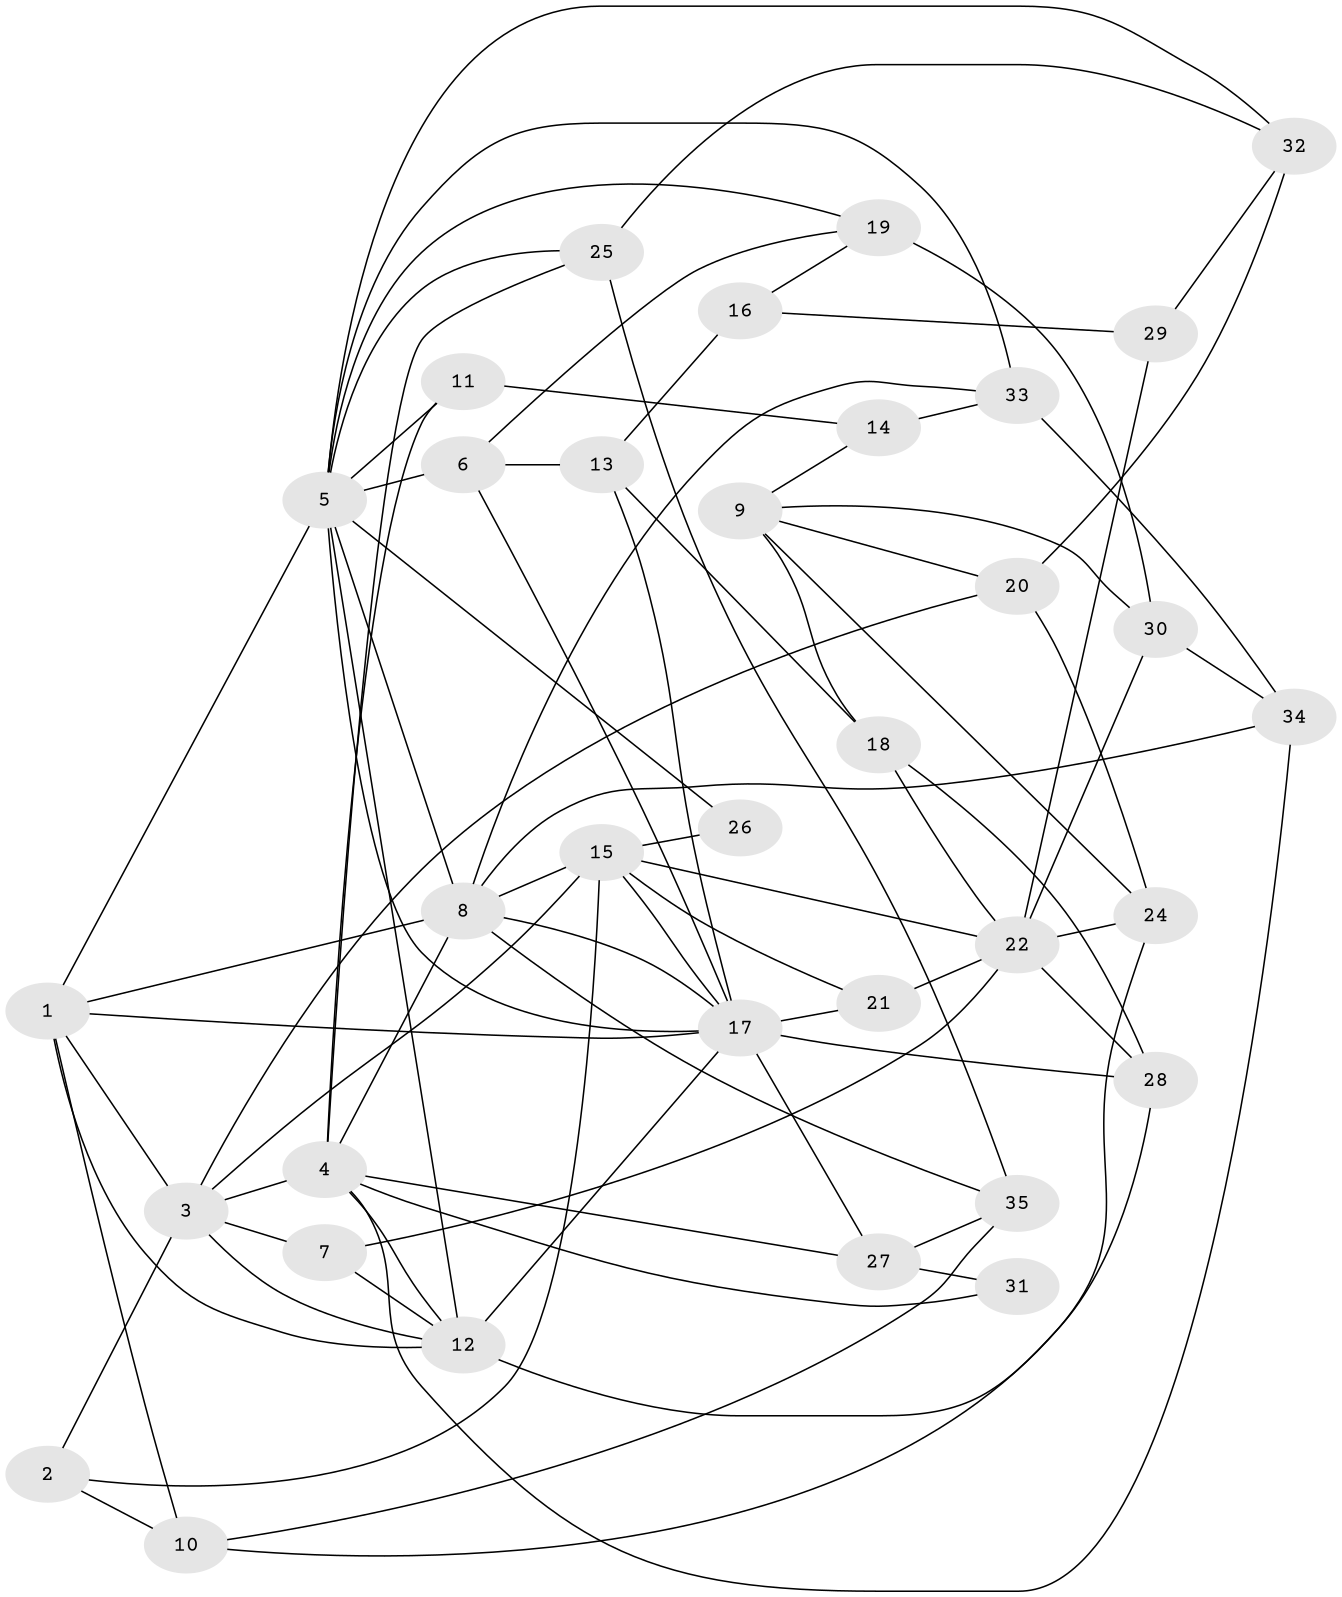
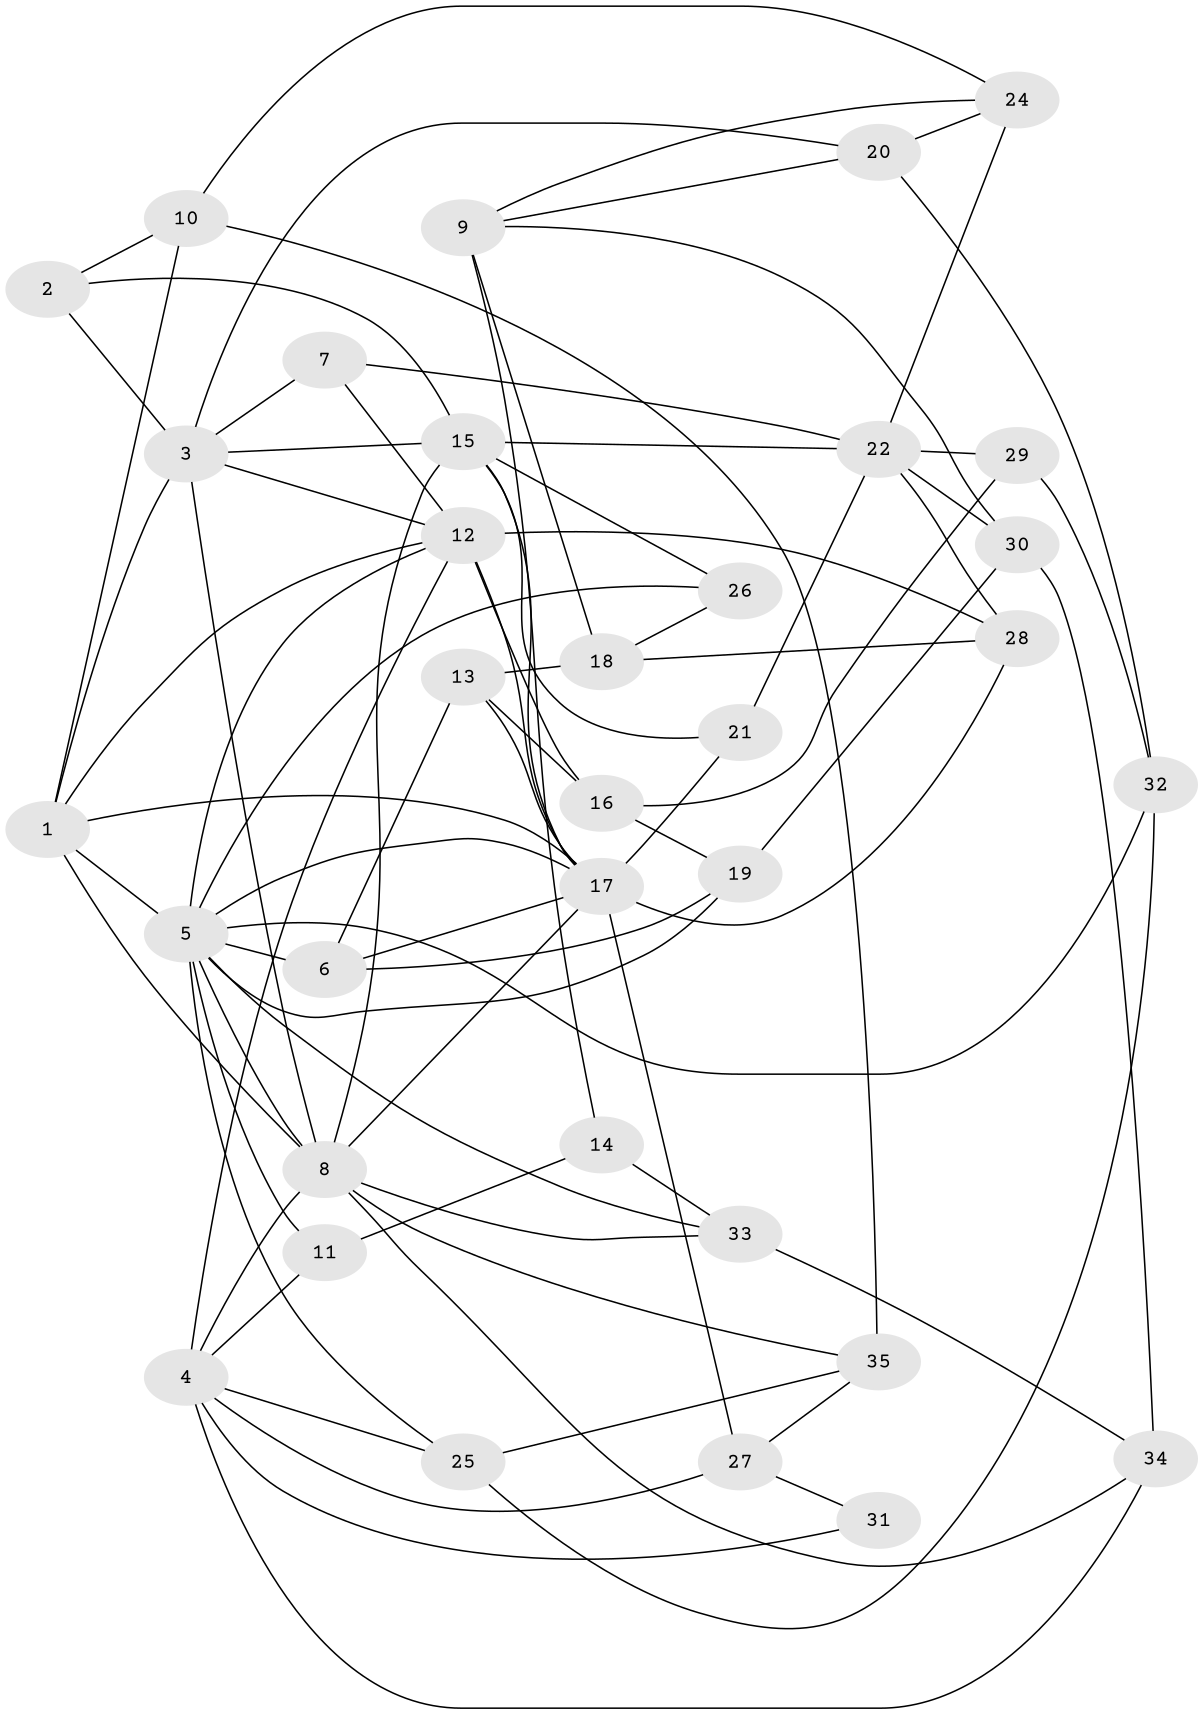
none -> (522, 674)
(943, 847) -> (671, 626)
(256, 1190) -> (239, 781)
